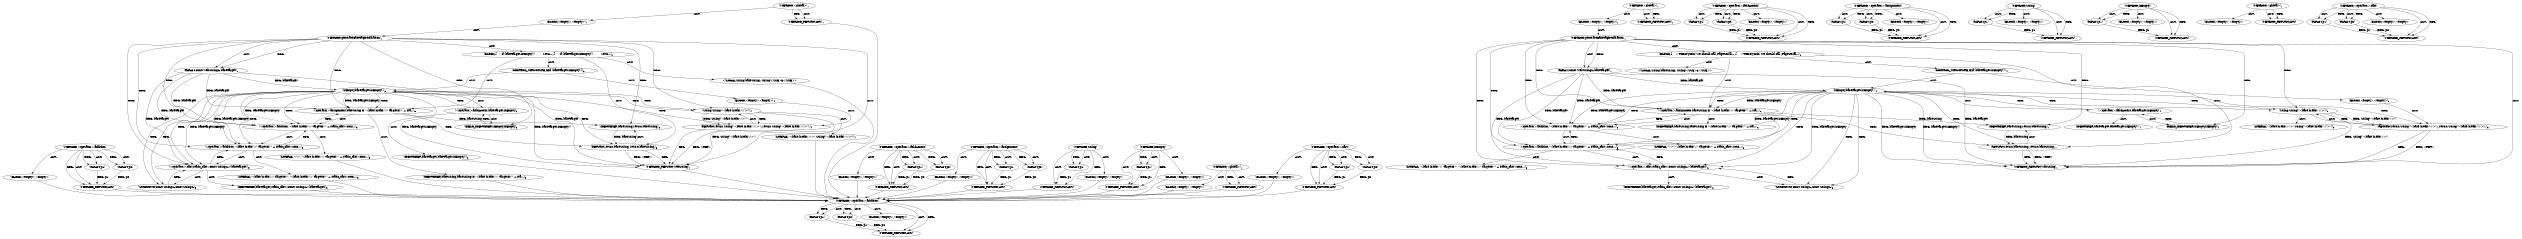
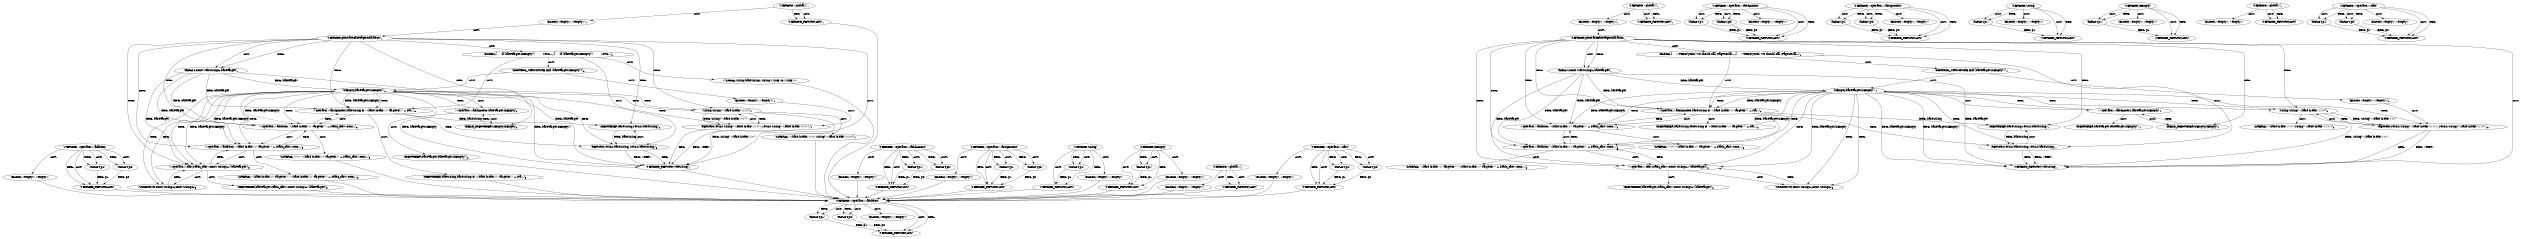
(1675, 71) -> none
